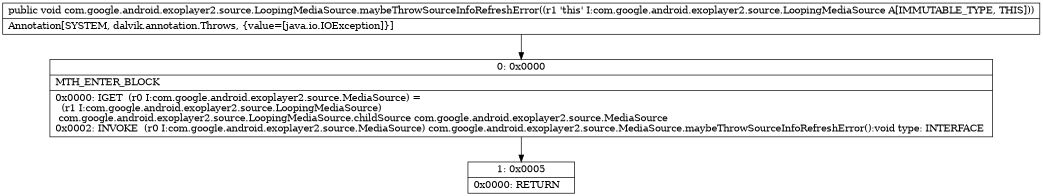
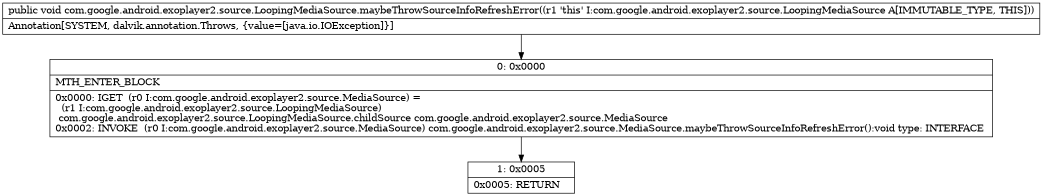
(521, 185) -> (521, 185)
